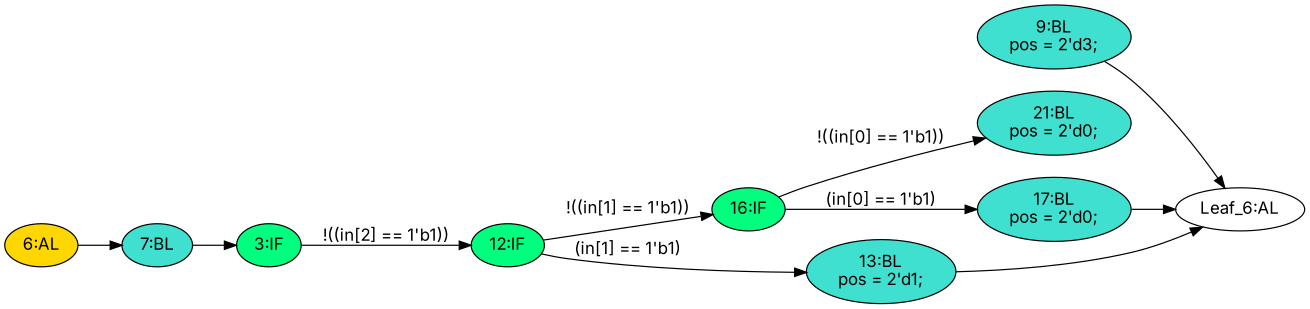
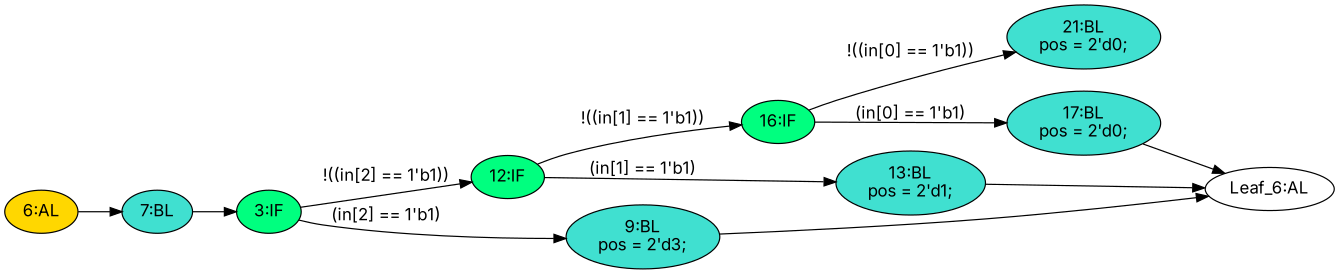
none -> (426, 235)
